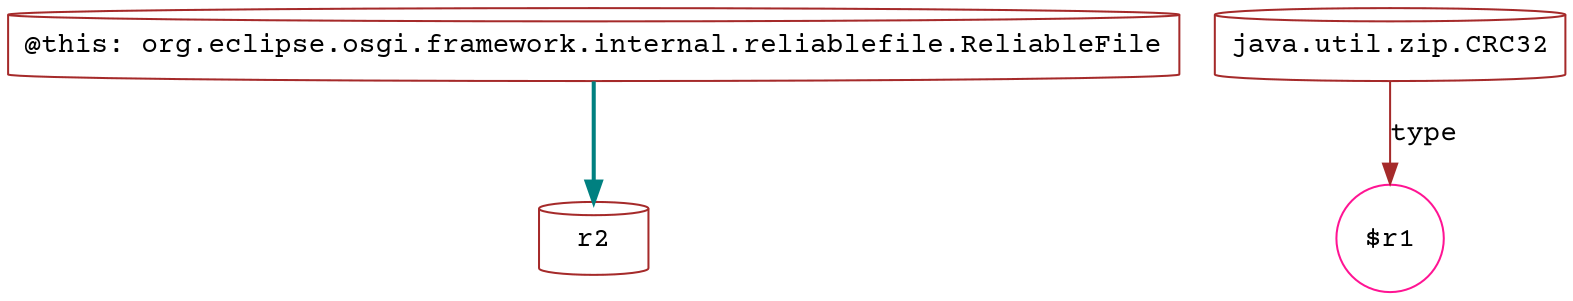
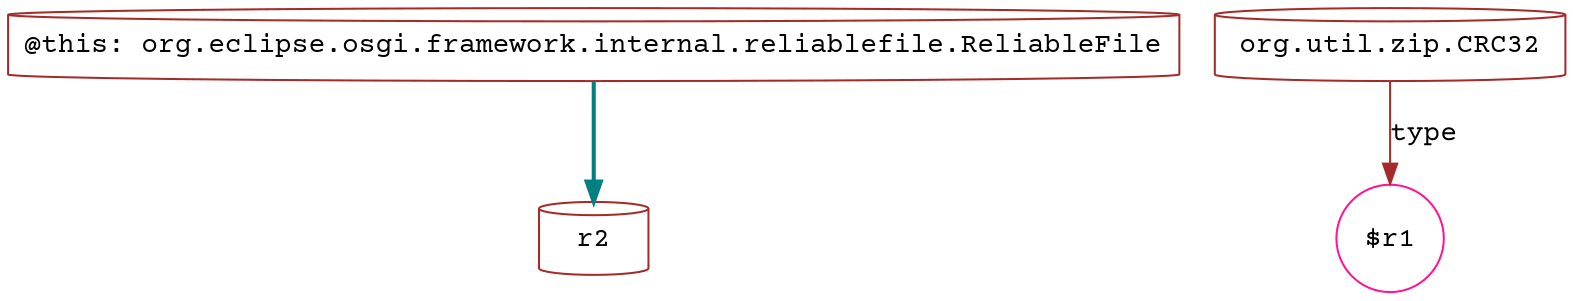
(1390, 45) -> (1390, 45)
